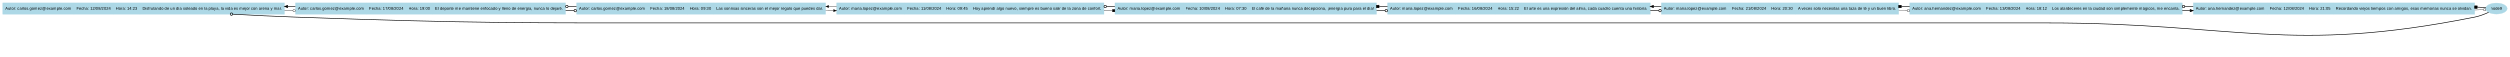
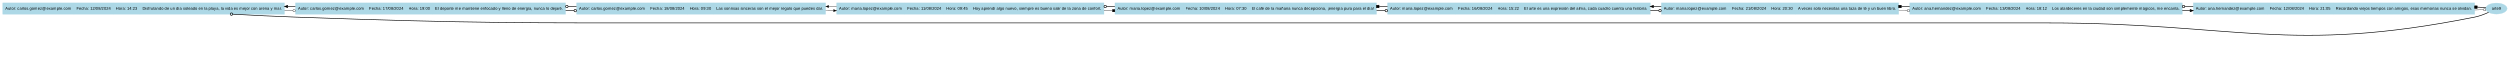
(2496, 9) -> (2496, 9)
